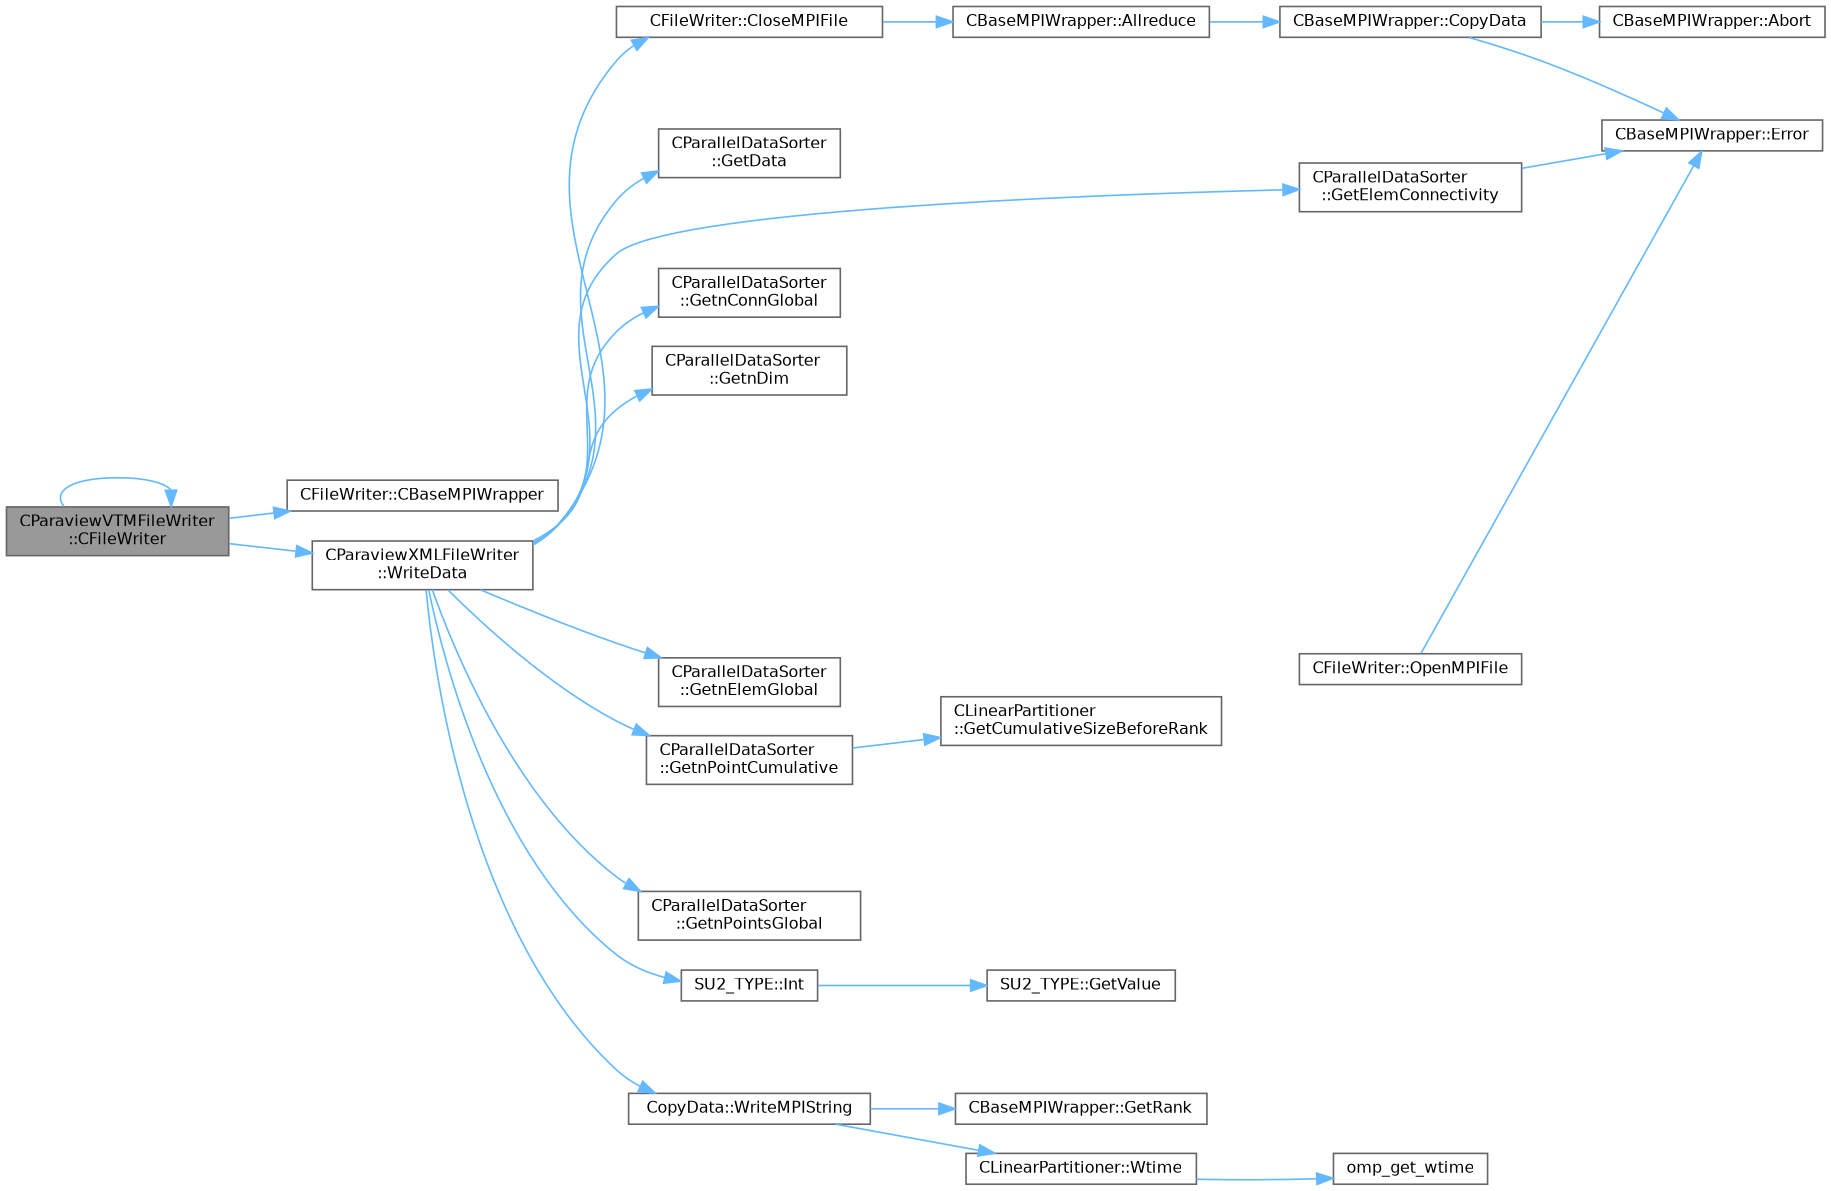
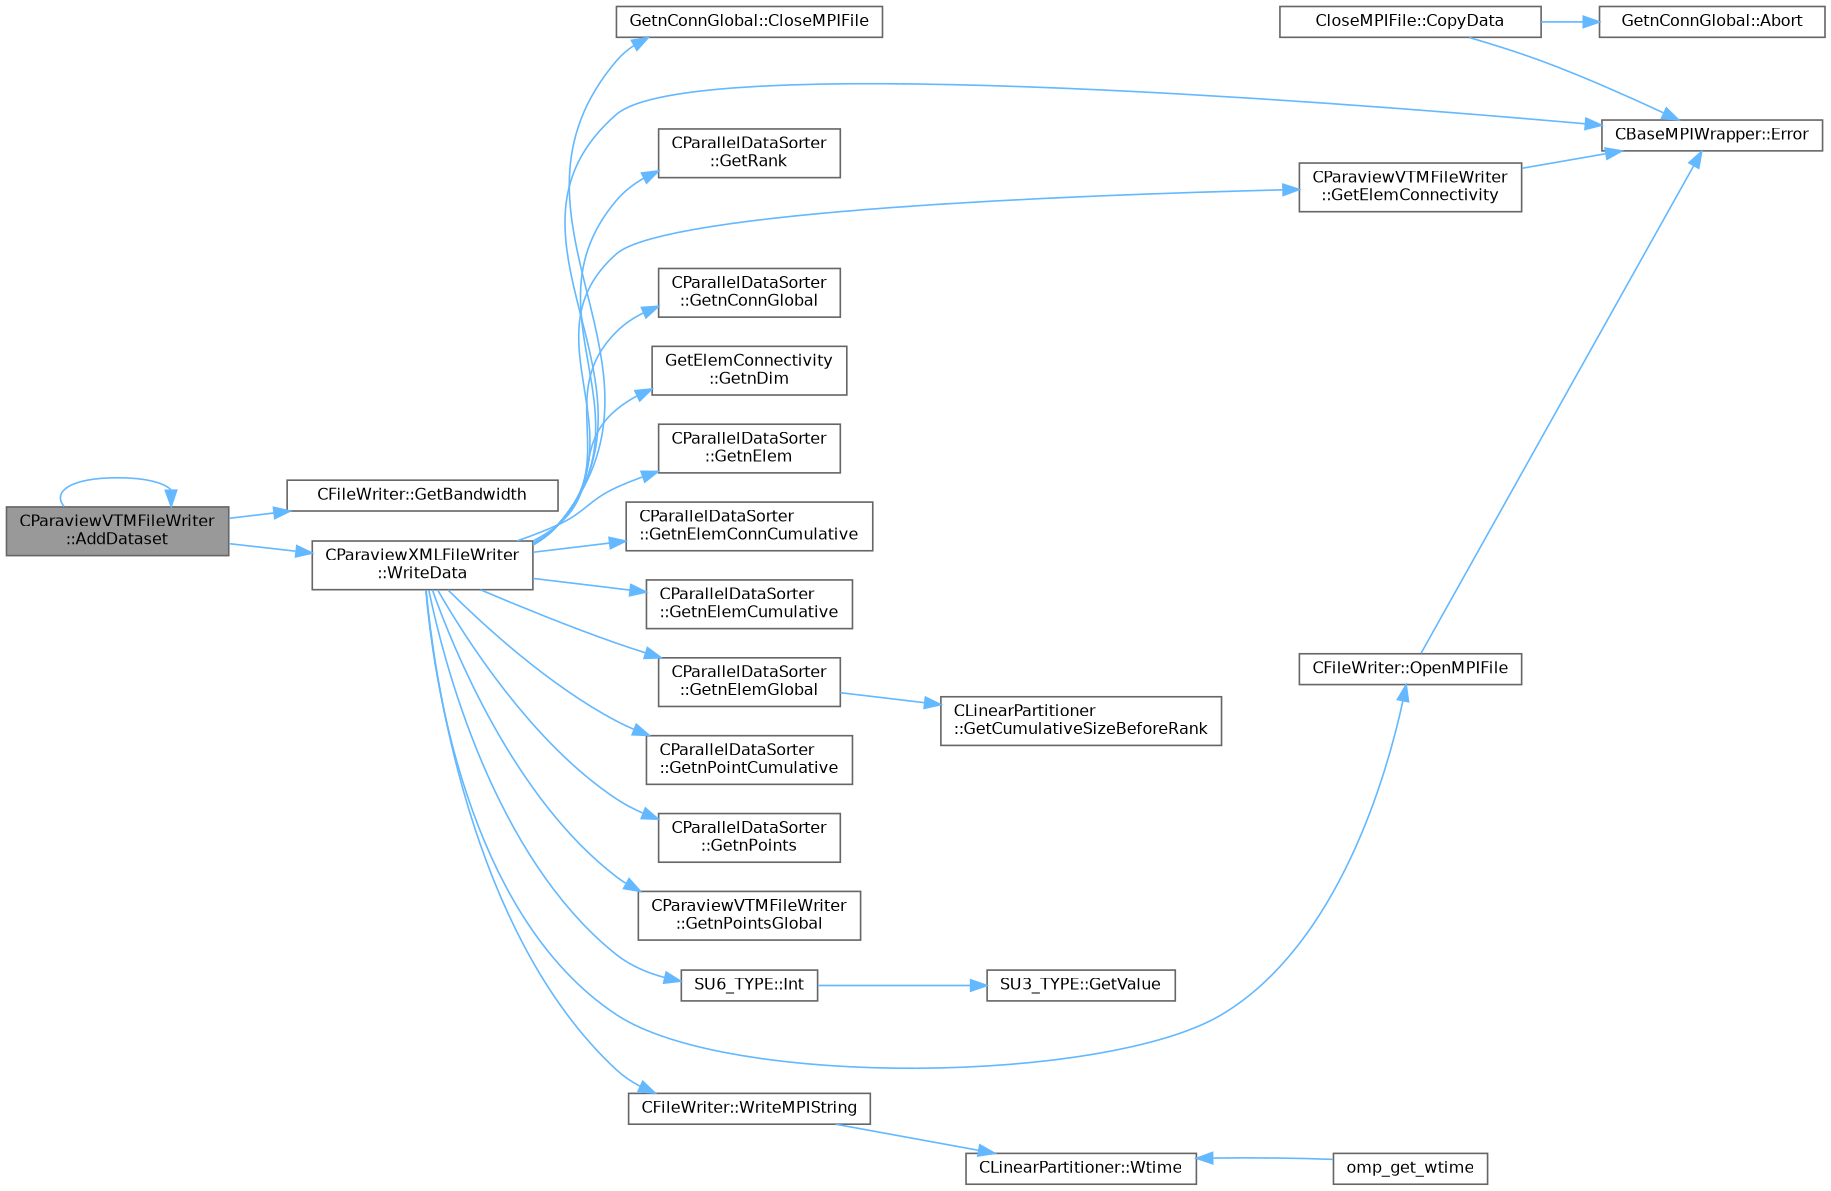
(749, 22) -> (749, 22)
(1081, 22) -> none
(1411, 22) -> (1411, 22)
(1712, 22) -> (1712, 22)
none -> (865, 84)
(749, 153) -> (749, 153)
(1411, 187) -> (1411, 187)
(749, 371) -> (749, 371)
none -> (749, 449)
(423, 496) -> (423, 496)
none -> (749, 526)
(118, 531) -> (118, 531)
none -> (749, 604)
(888, 744) -> (882, 698)
none -> (749, 838)
(749, 916) -> (749, 916)
(749, 986) -> (749, 986)
(1081, 986) -> (1081, 986)
none -> (865, 1067)
(749, 1109) -> (749, 1109)
(1081, 1109) -> none
(1256, 1180) -> (1273, 1158)
